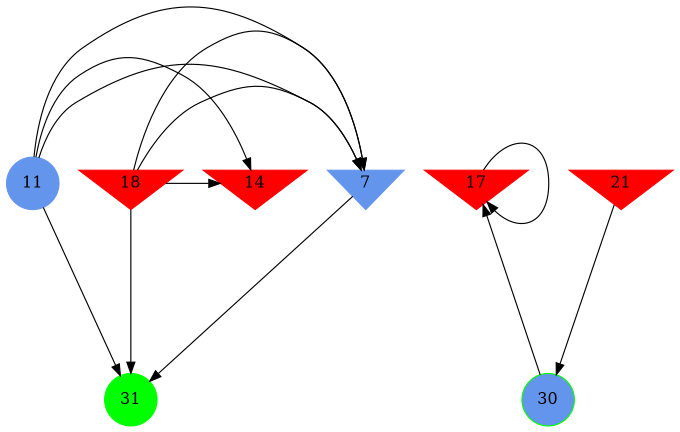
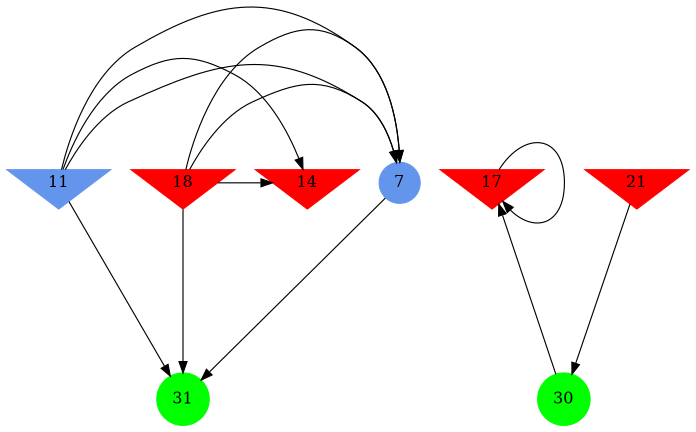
(33, 183) -> (59, 183)
(366, 183) -> (400, 183)
(548, 400) -> (564, 399)
